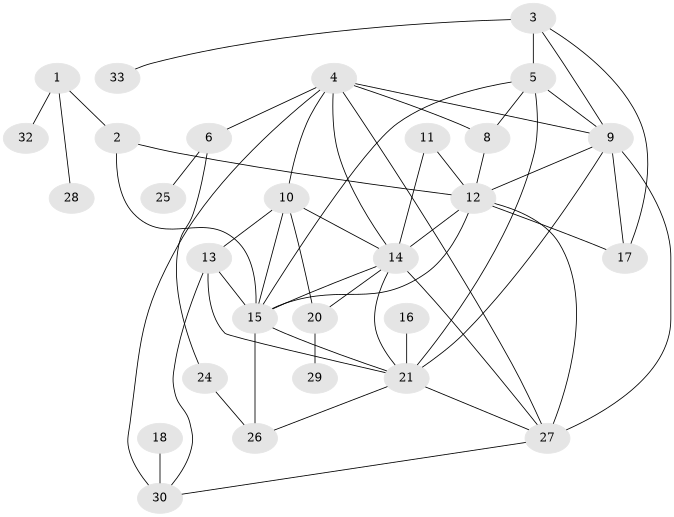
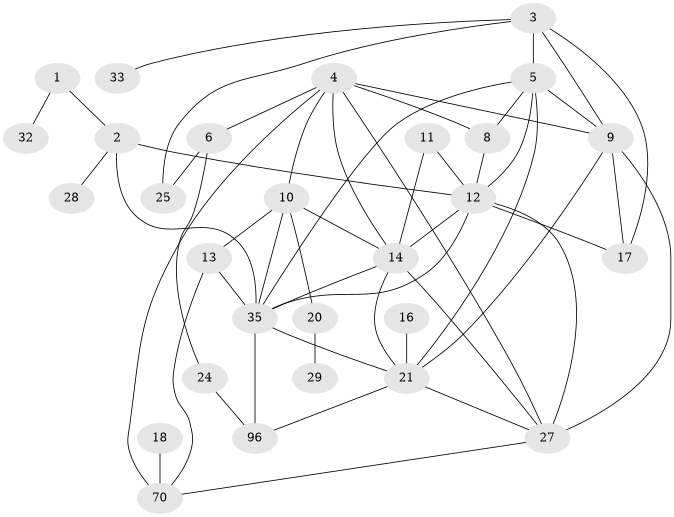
none -> (307, 62)
(65, 138) -> (95, 168)
(542, 168) -> (521, 146)
(355, 288) -> none
(255, 318) -> (255, 318)
(274, 346) -> none
(255, 438) -> (255, 438)
(160, 498) -> (160, 498)
